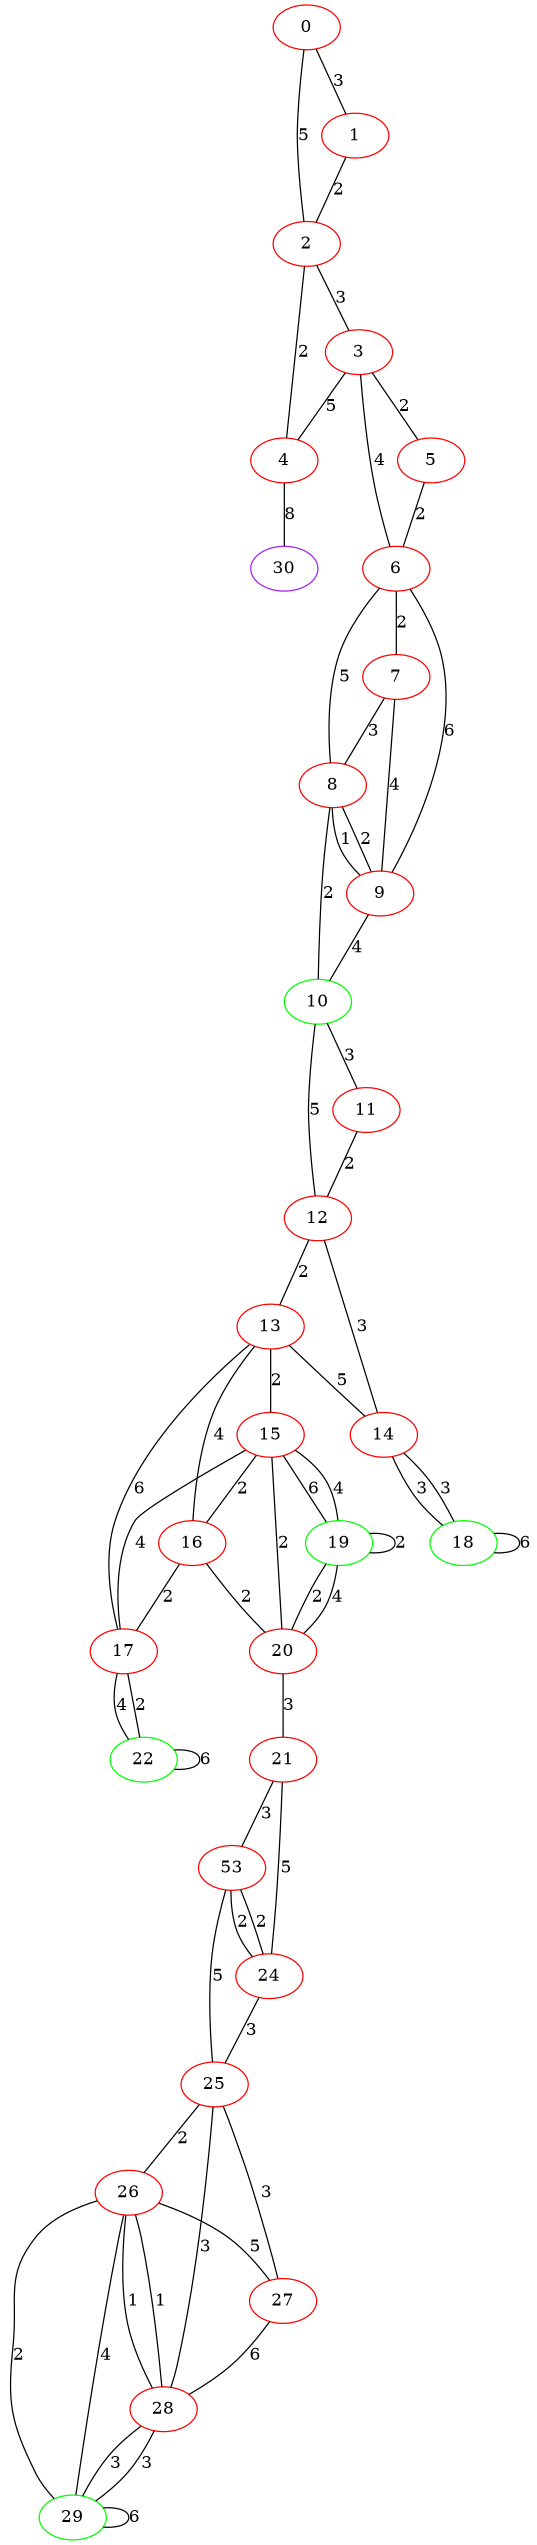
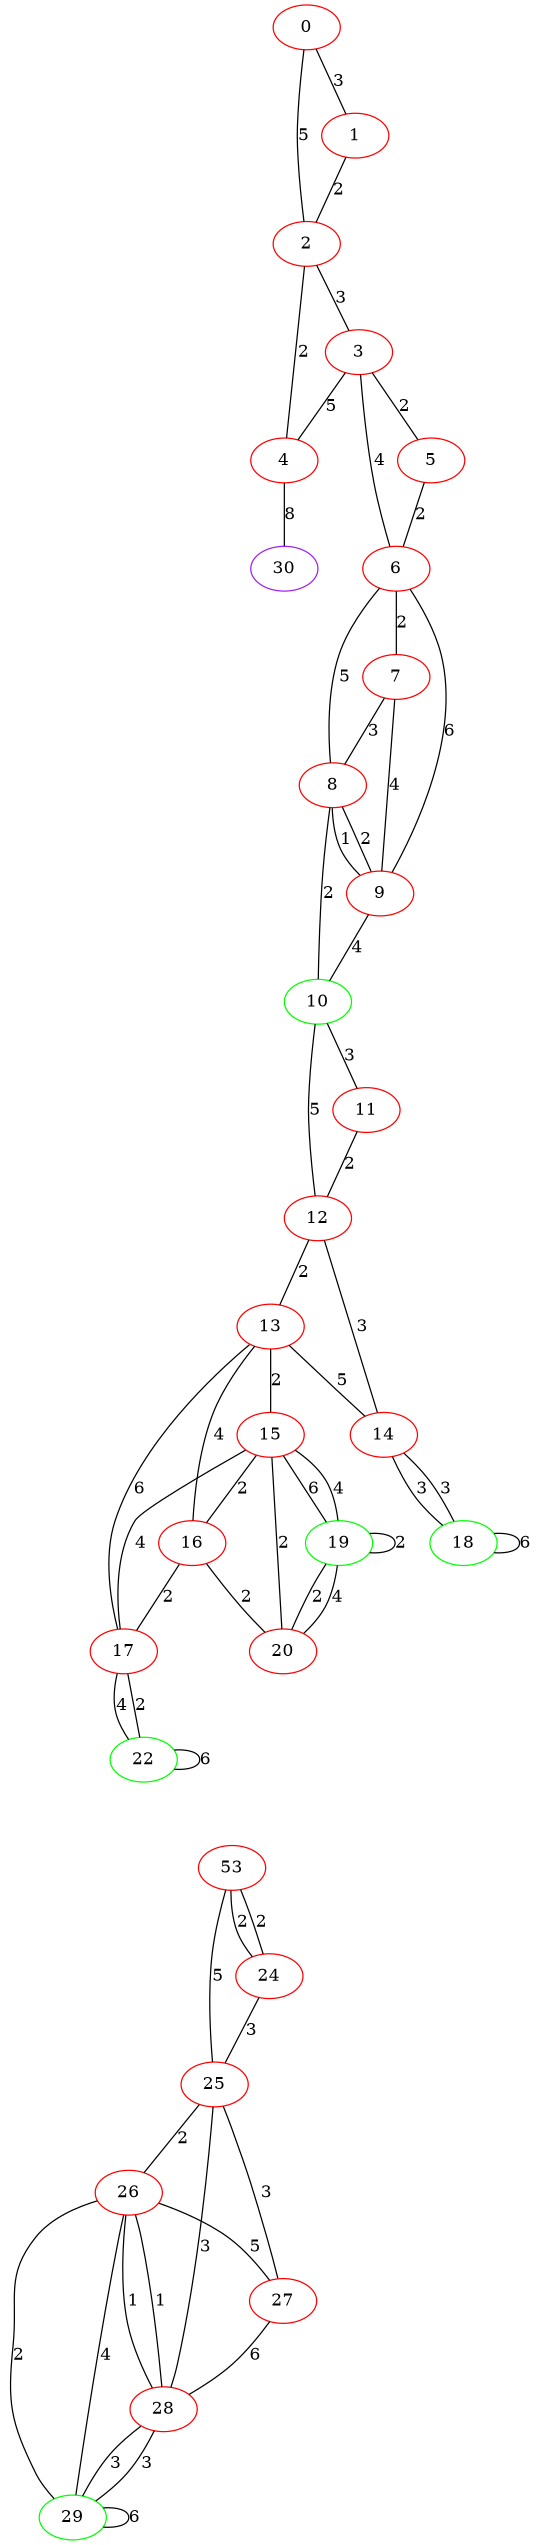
(283, 1760) -> none
